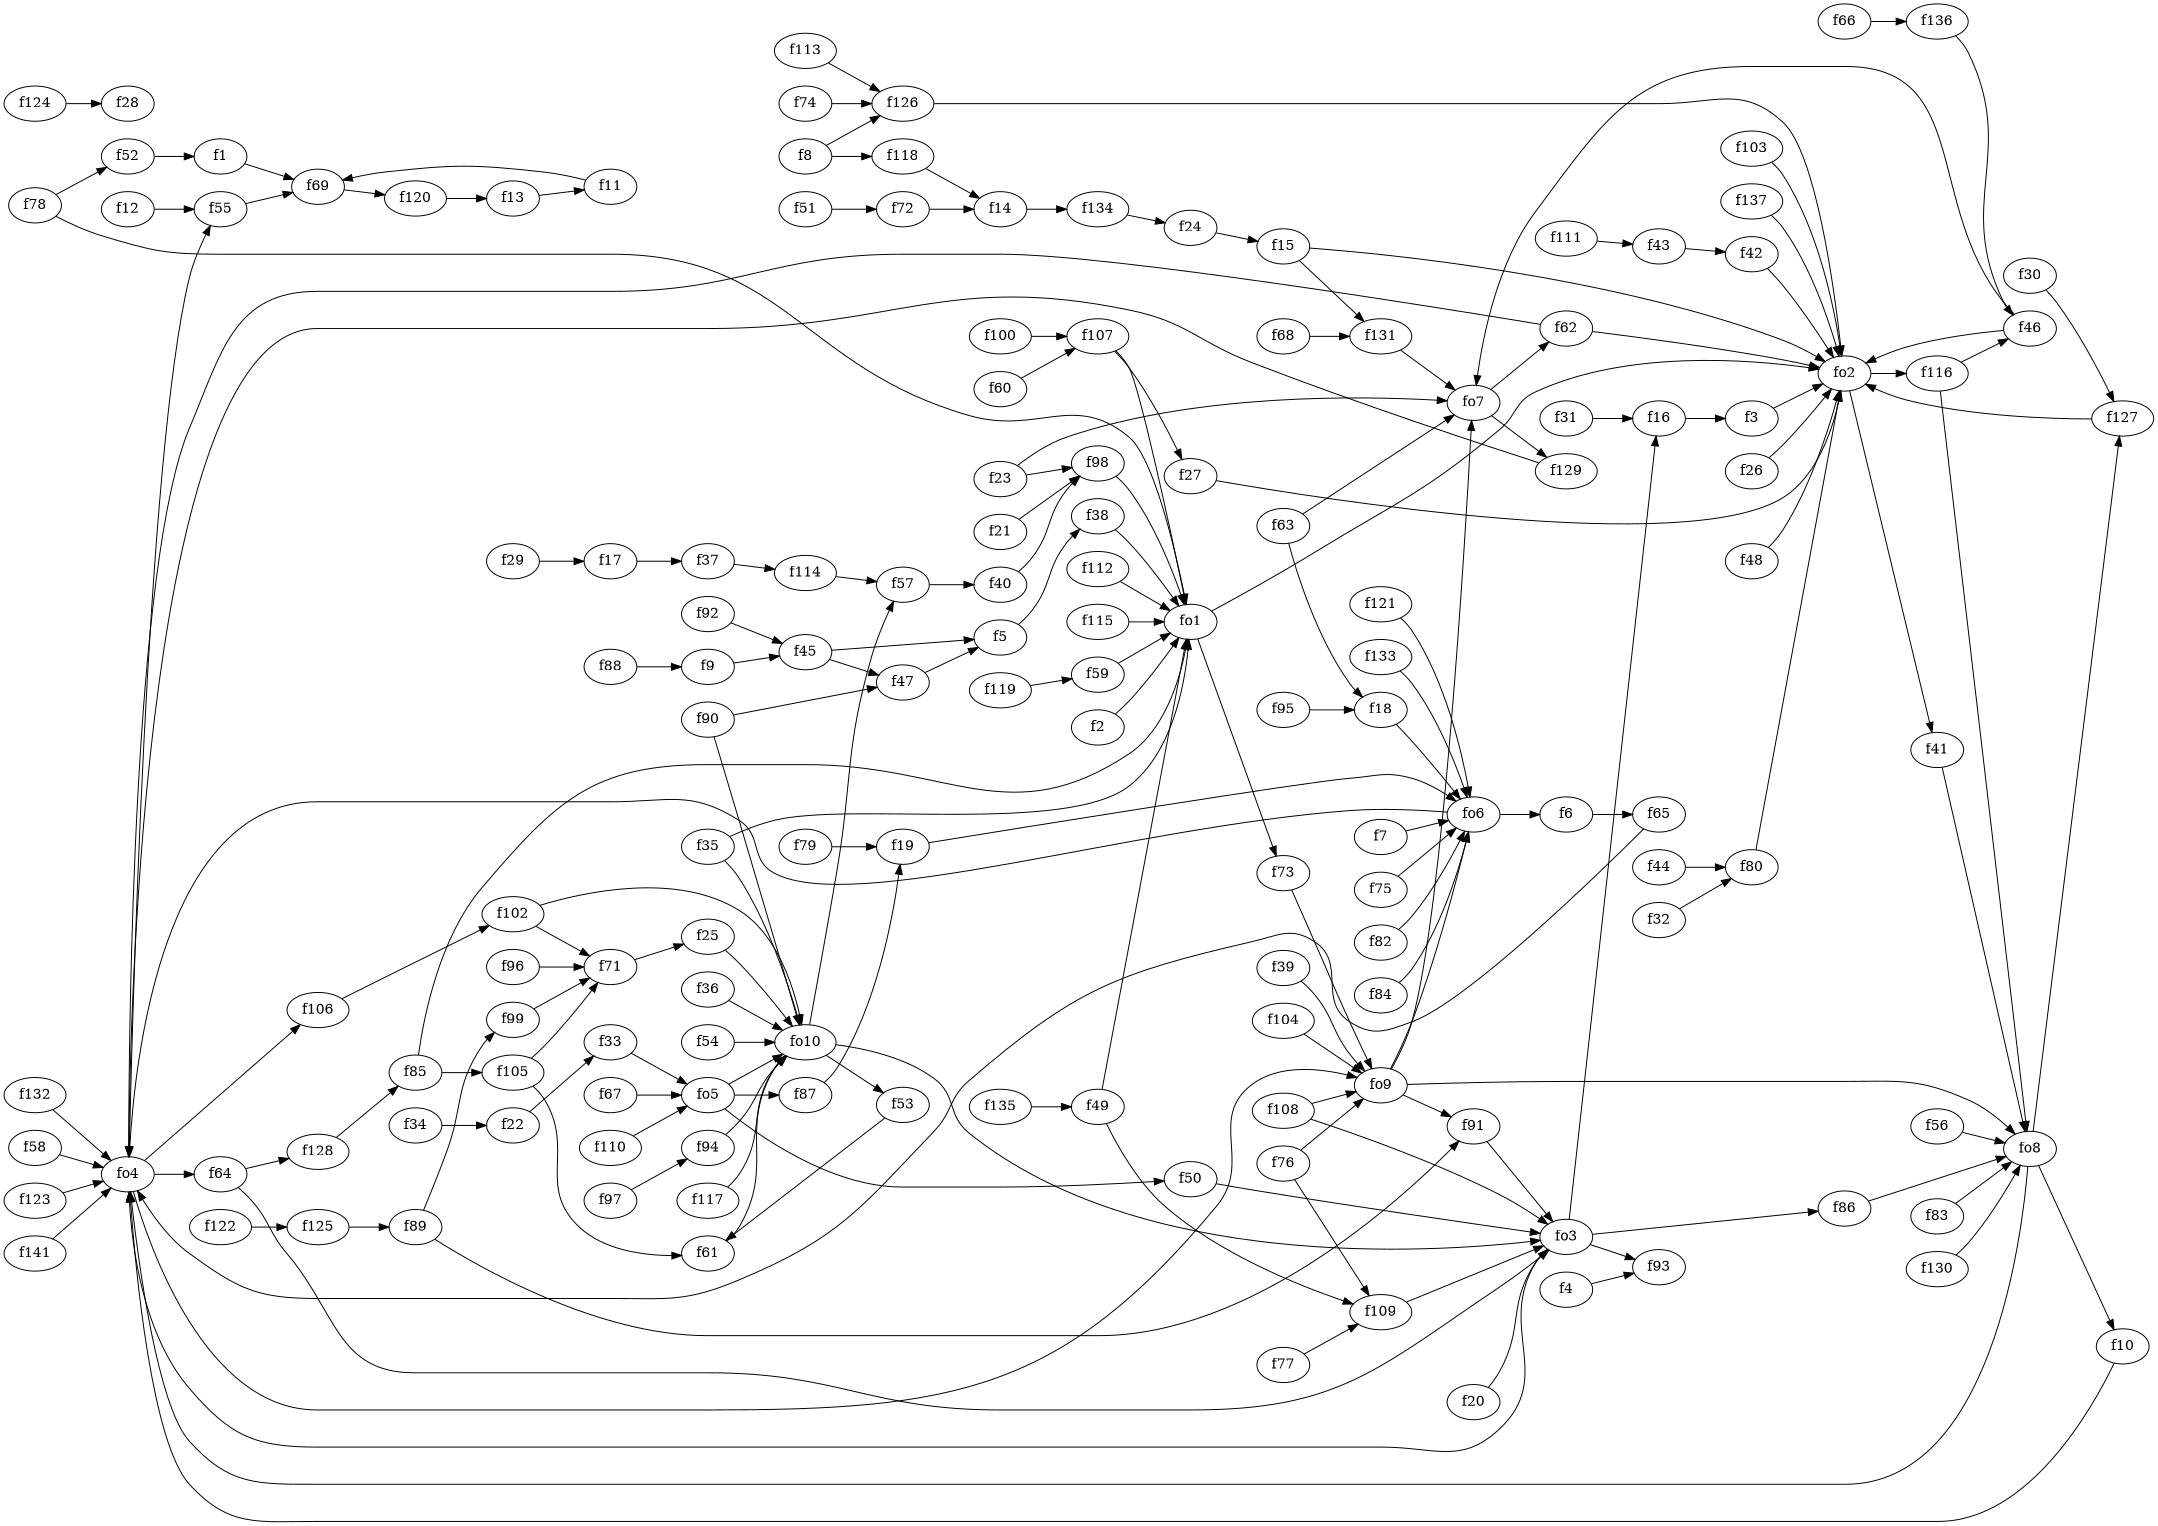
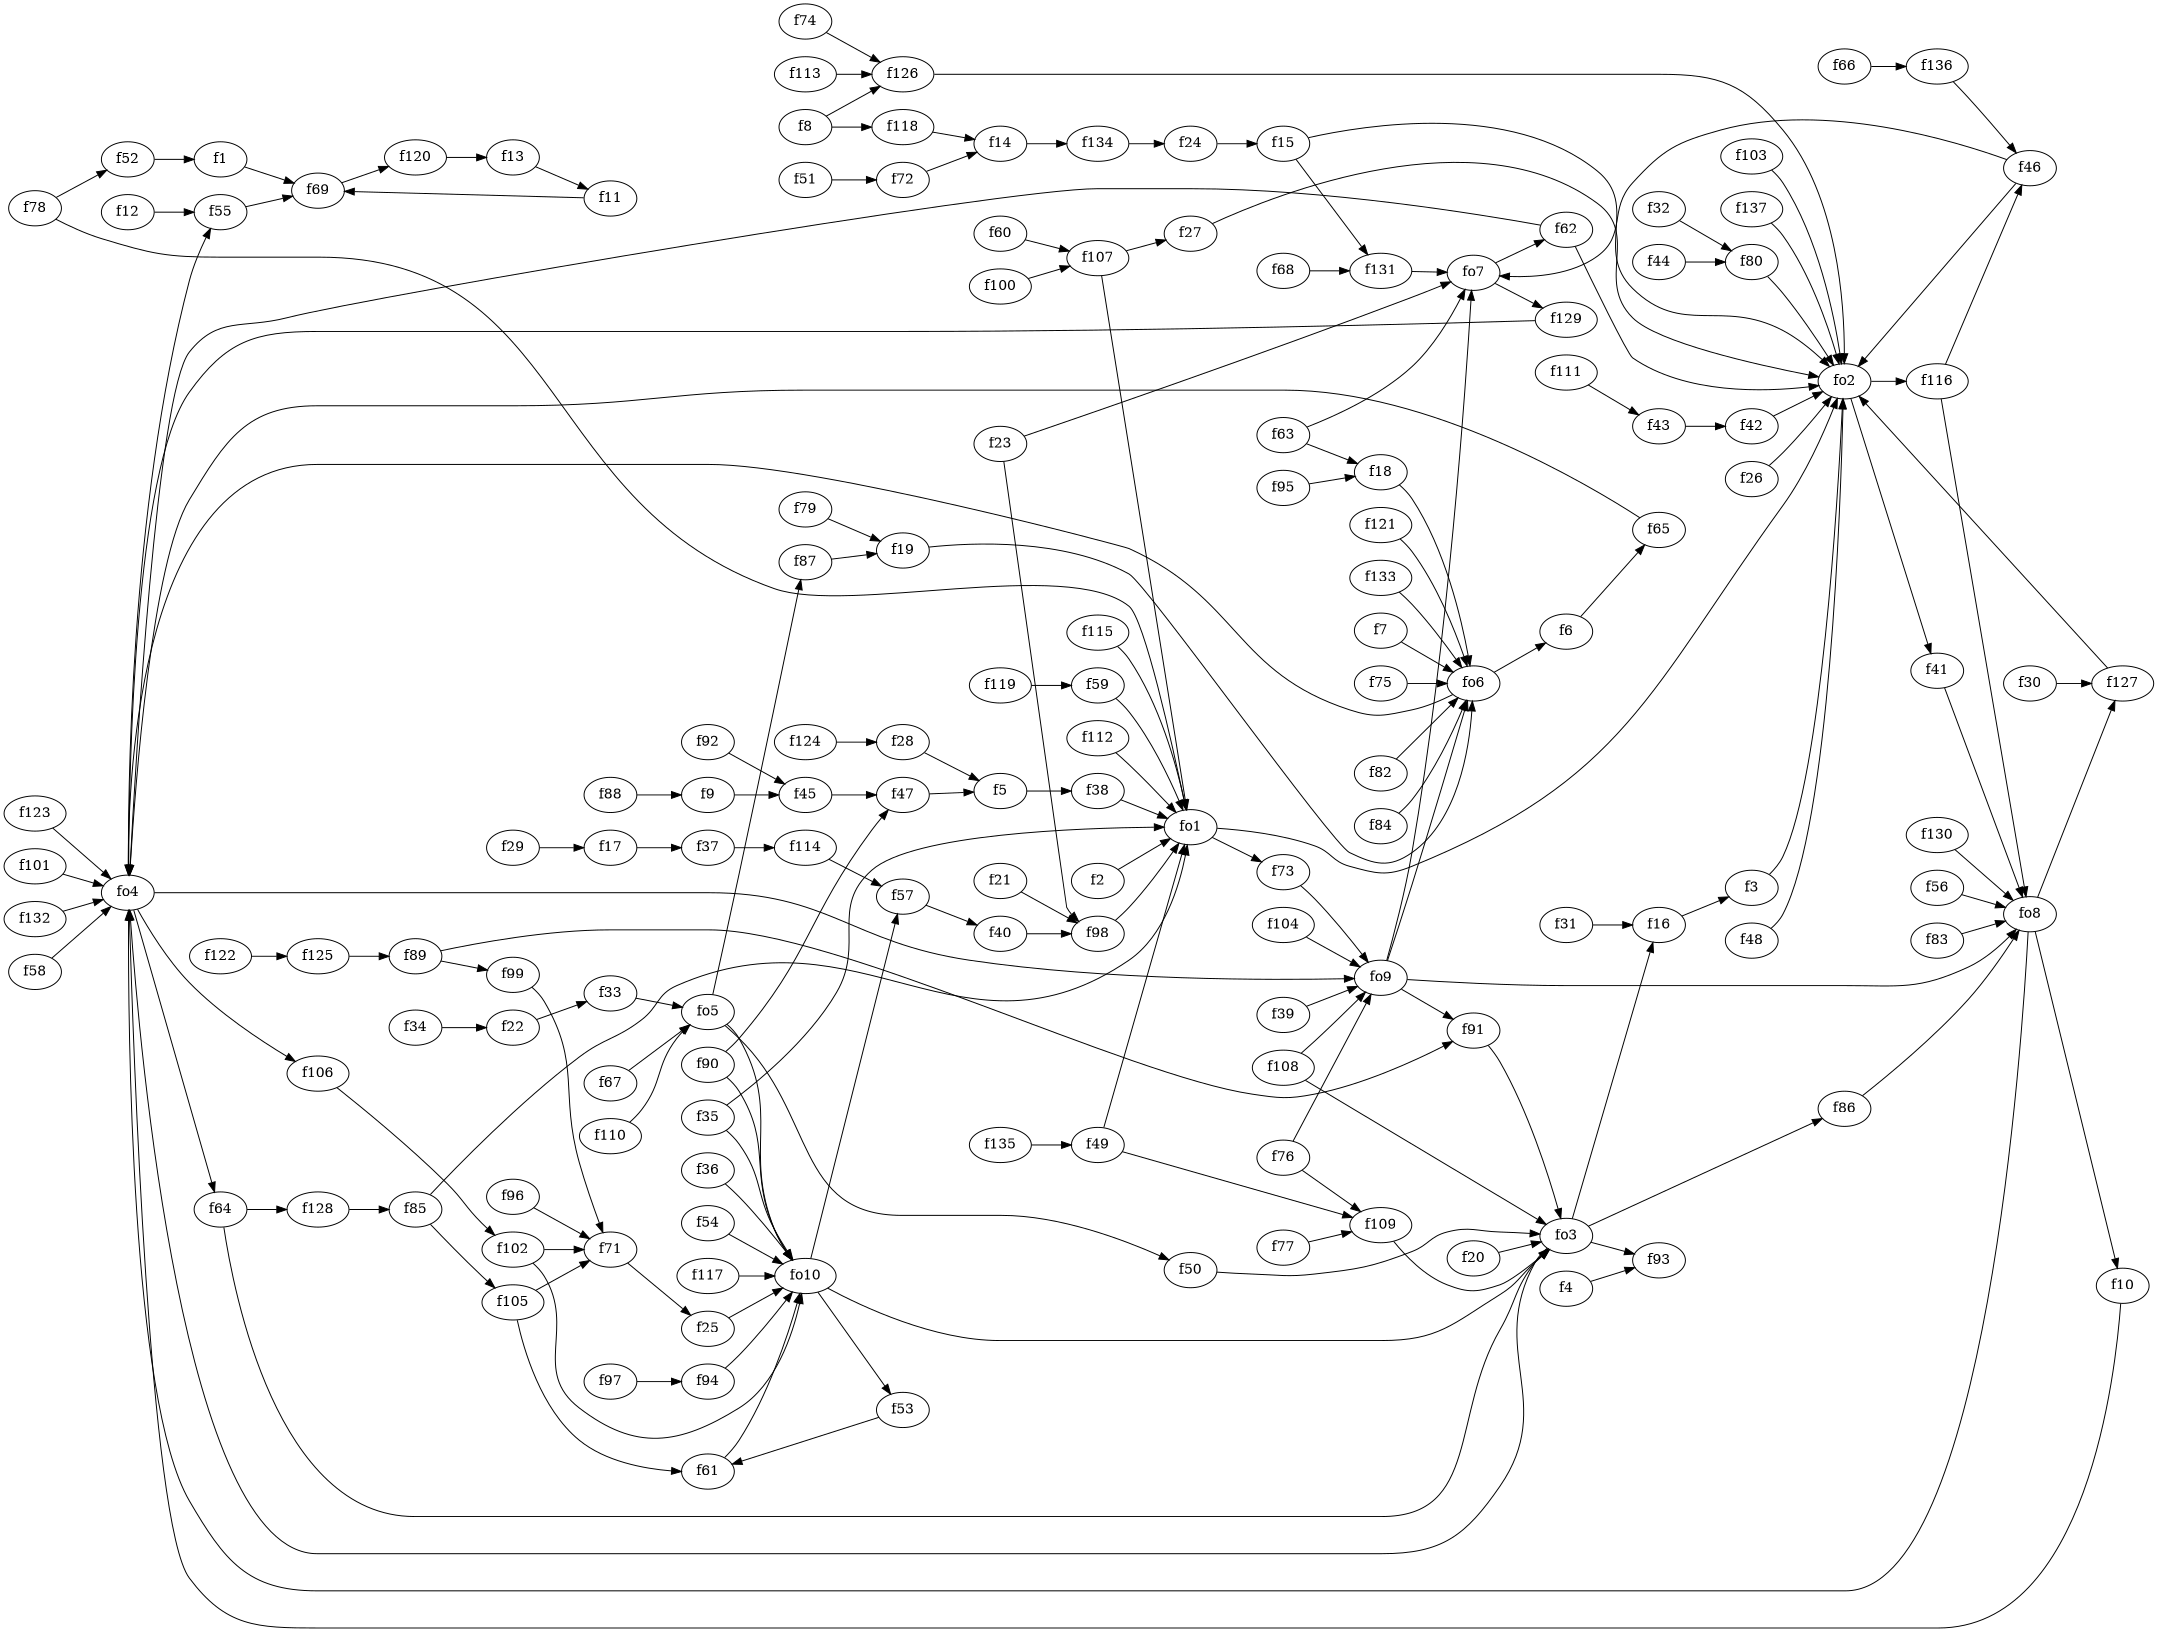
(898, 645) -> (947, 764)
(35, 1254) -> (35, 866)
